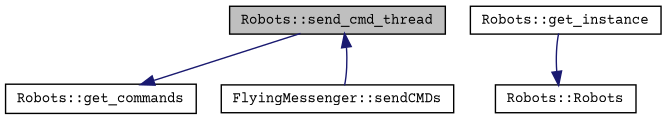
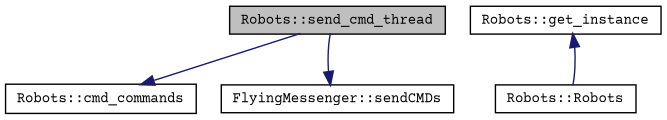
(556, 52) -> (575, 67)
(347, 67) -> (328, 52)
(101, 99) -> (101, 99)
